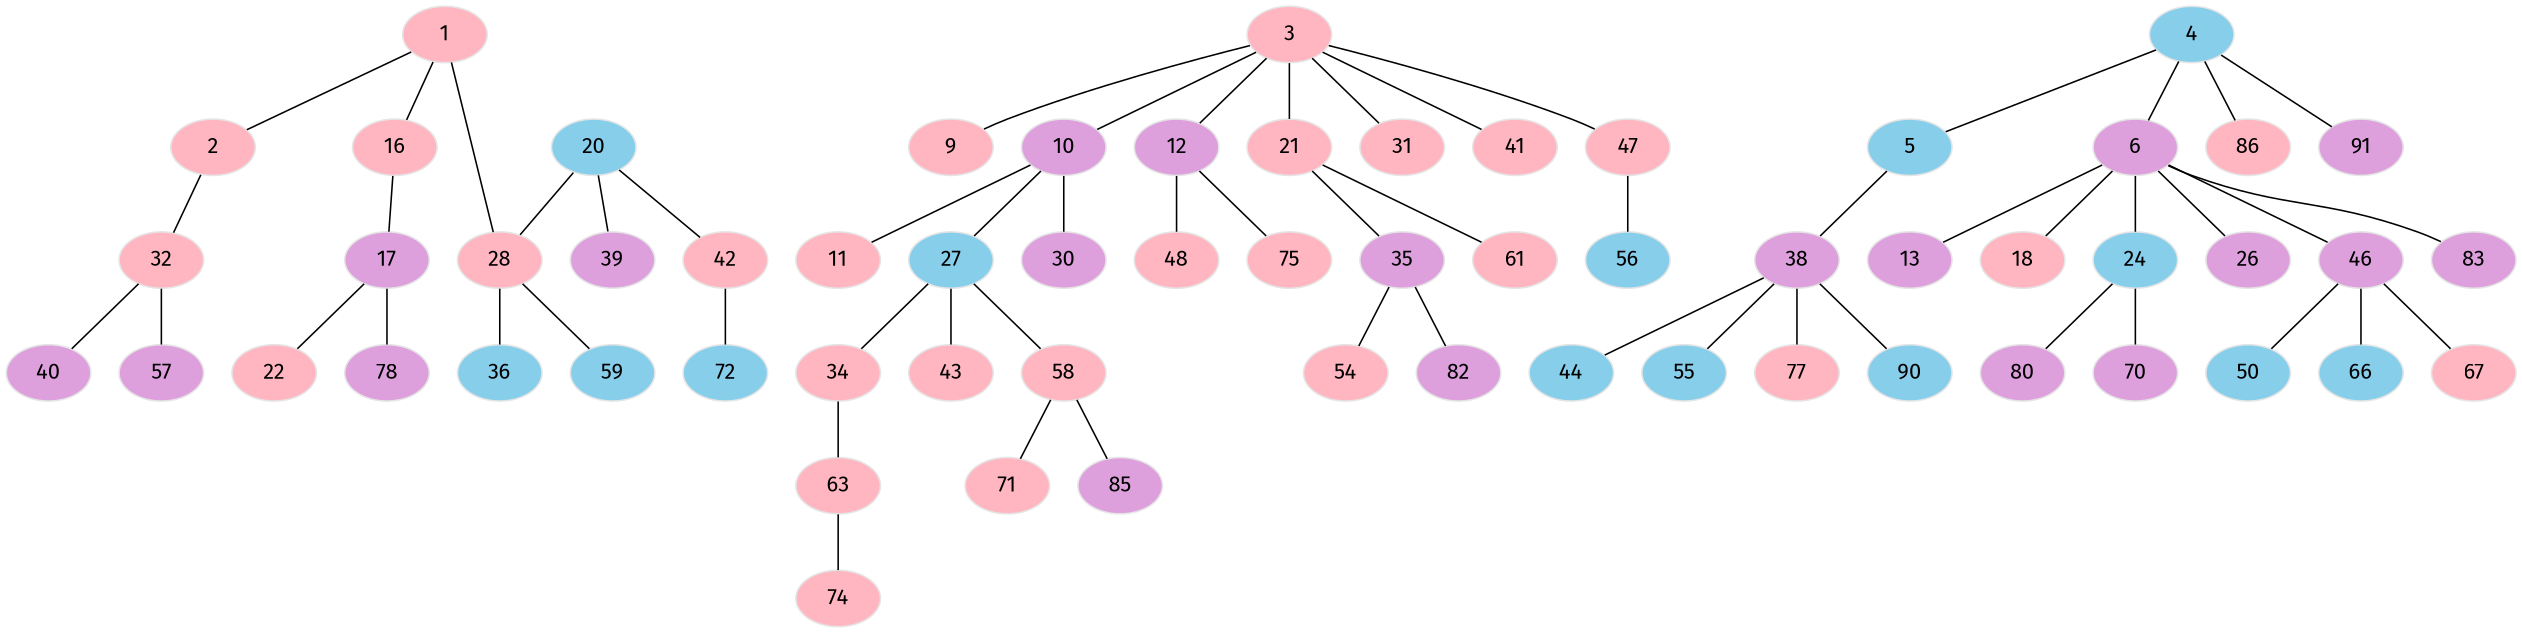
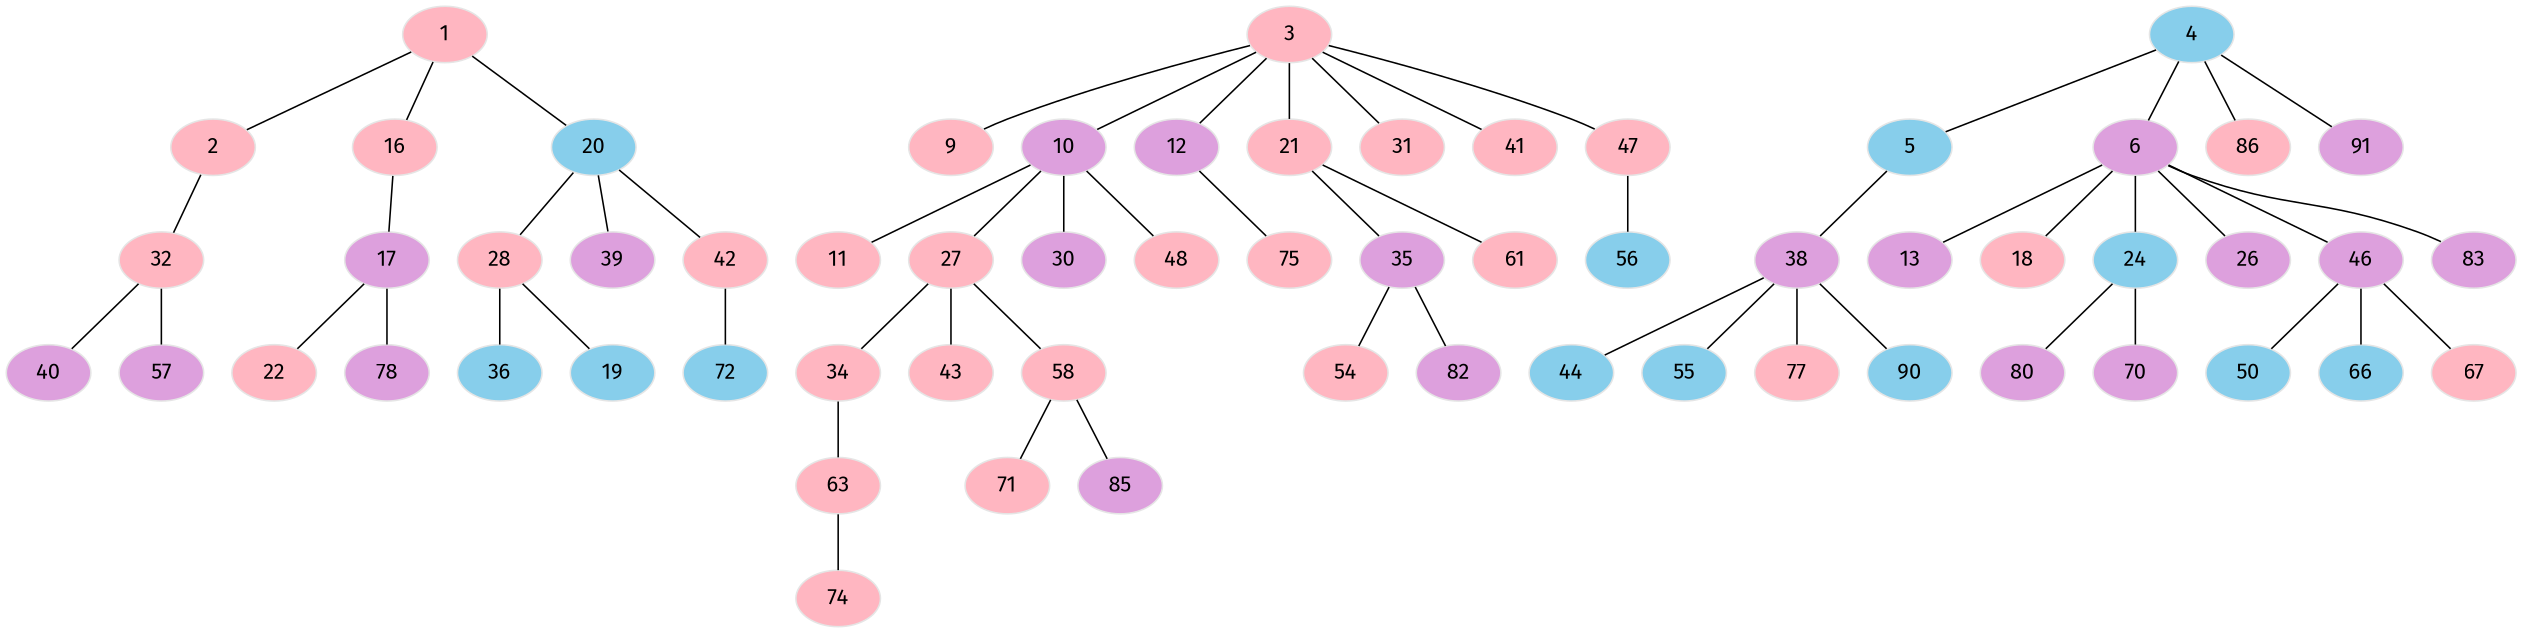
(472, 147) -> (519, 91)
(1177, 204) -> (1120, 203)
(951, 260) -> (951, 260)
(613, 373) -> (613, 373)
